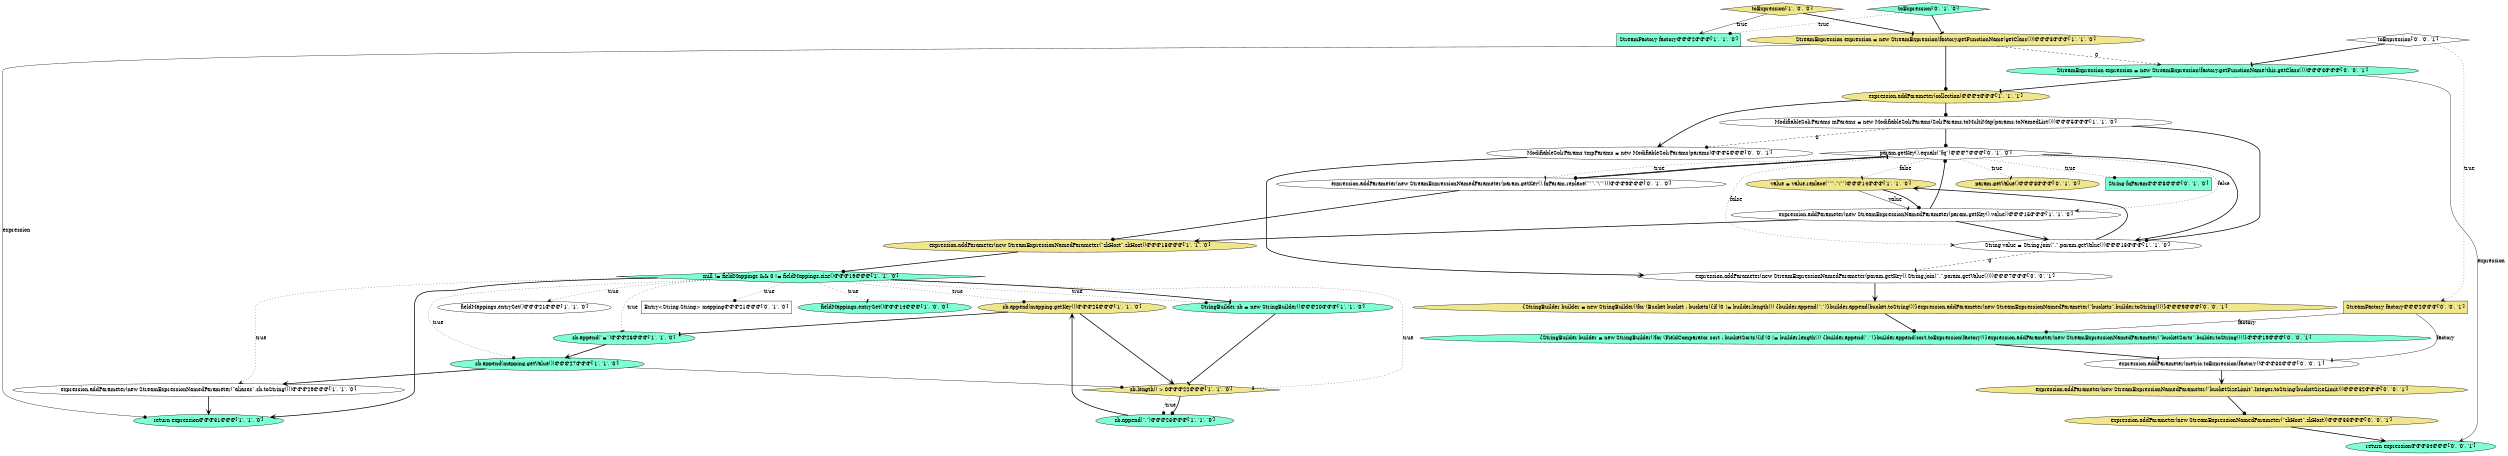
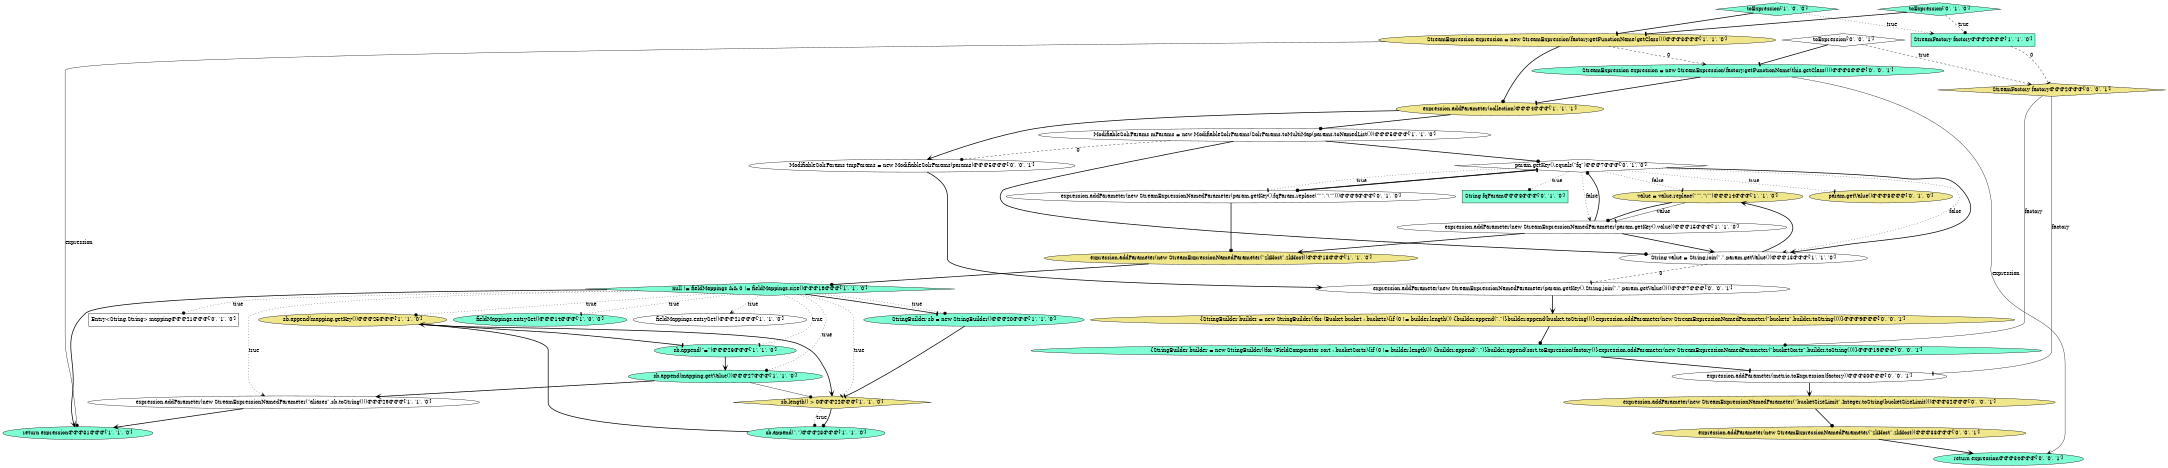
(1782, 9) -> (1777, 9)
(1735, 23) -> (1865, 23)
(1817, 23) -> (1955, 23)
none -> (2033, 60)
(2464, 167) -> (1945, 64)
(2406, 307) -> (2052, 90)
